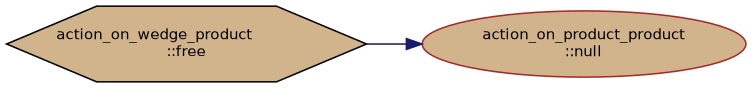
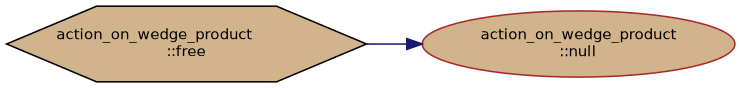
(584, 44) -> (579, 44)
